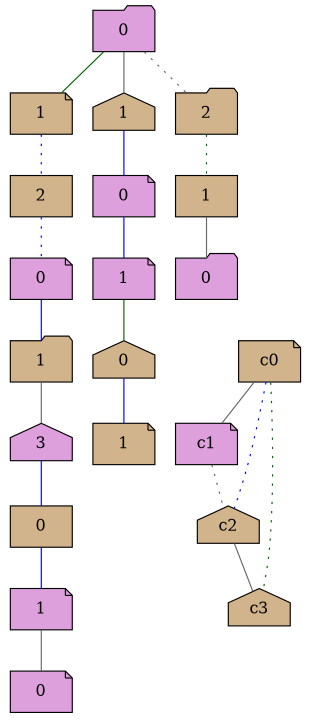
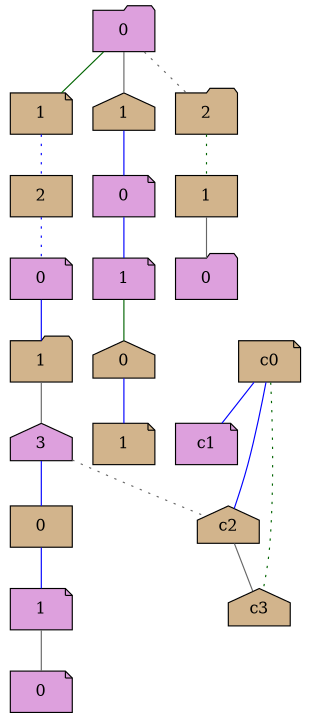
(238, 403) -> (238, 403)
(252, 446) -> (252, 446)
(218, 486) -> (139, 489)
